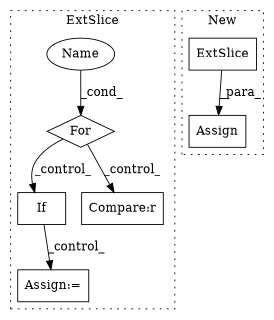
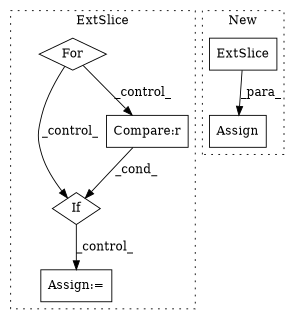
(81, 54) -> none
none -> (112, 170)
(42, 209) -> (76, 209)
